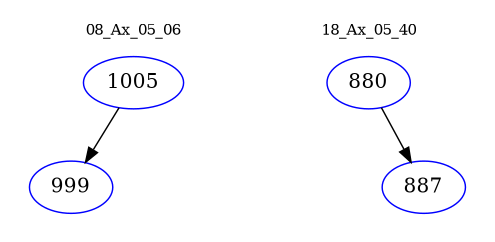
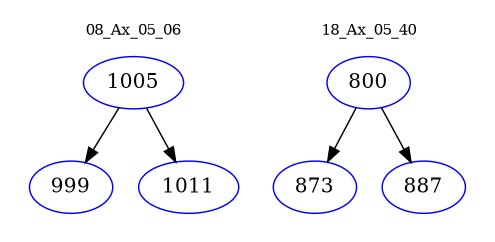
(369, 83) -> (369, 83)
none -> (189, 187)
none -> (315, 187)
